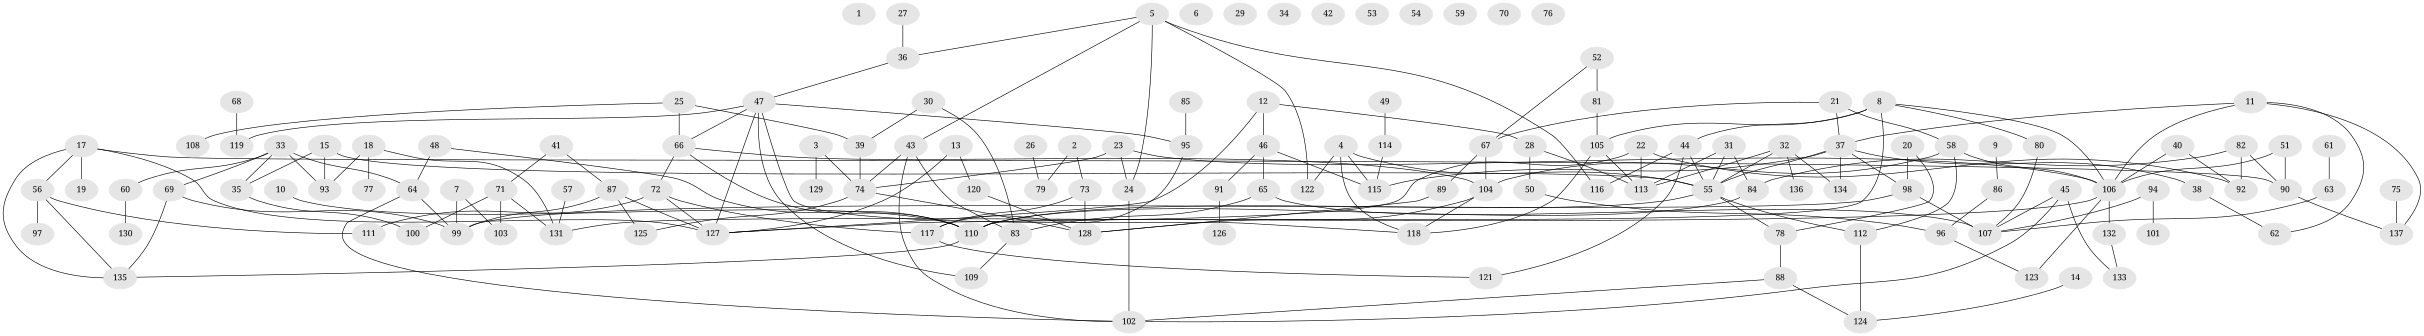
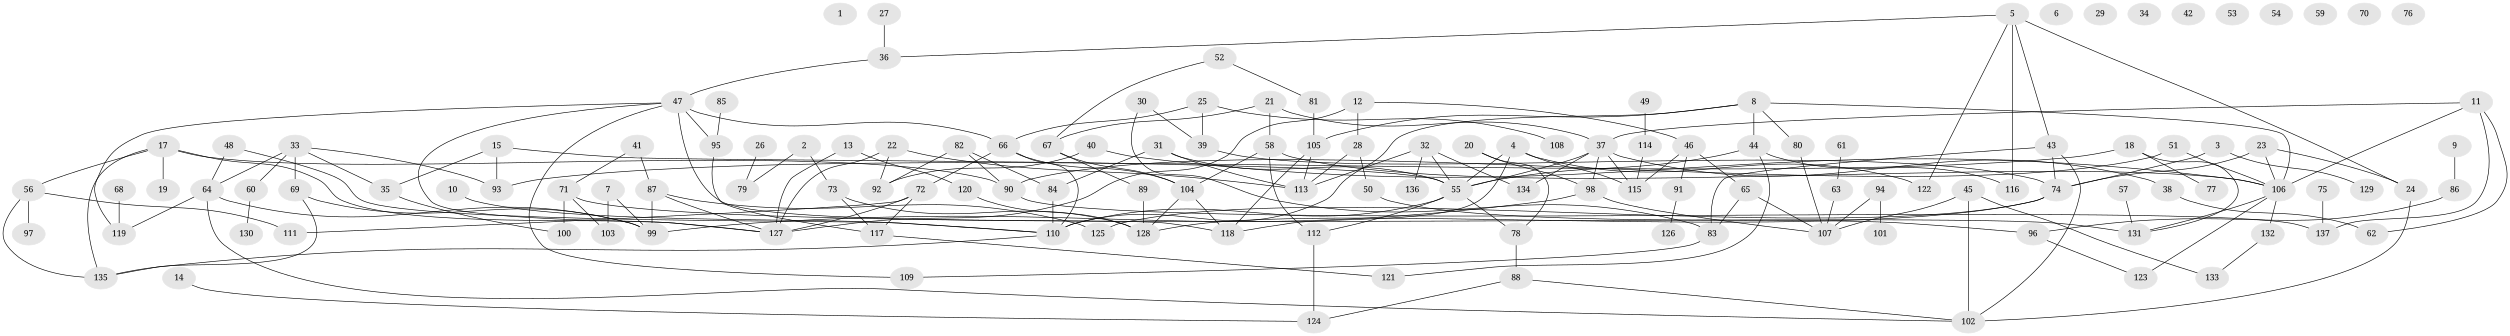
none -> (163, 212)
